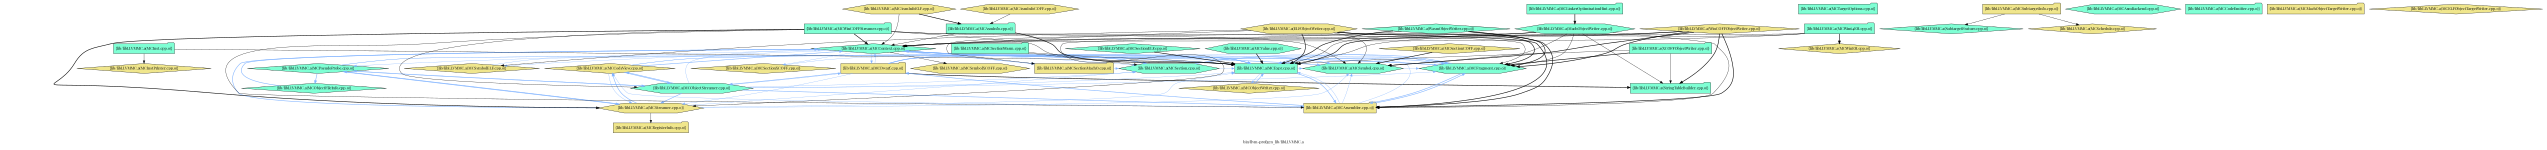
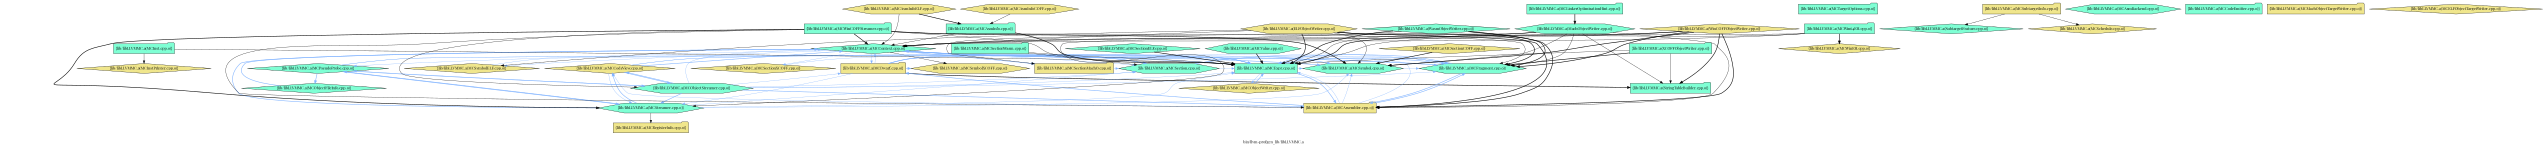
(1120, 36) -> (1120, 36)
(787, 79) -> (907, 68)
(651, 108) -> (651, 108)
